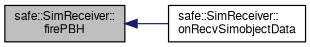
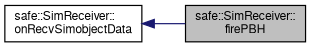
(153, 24) -> (170, 24)
